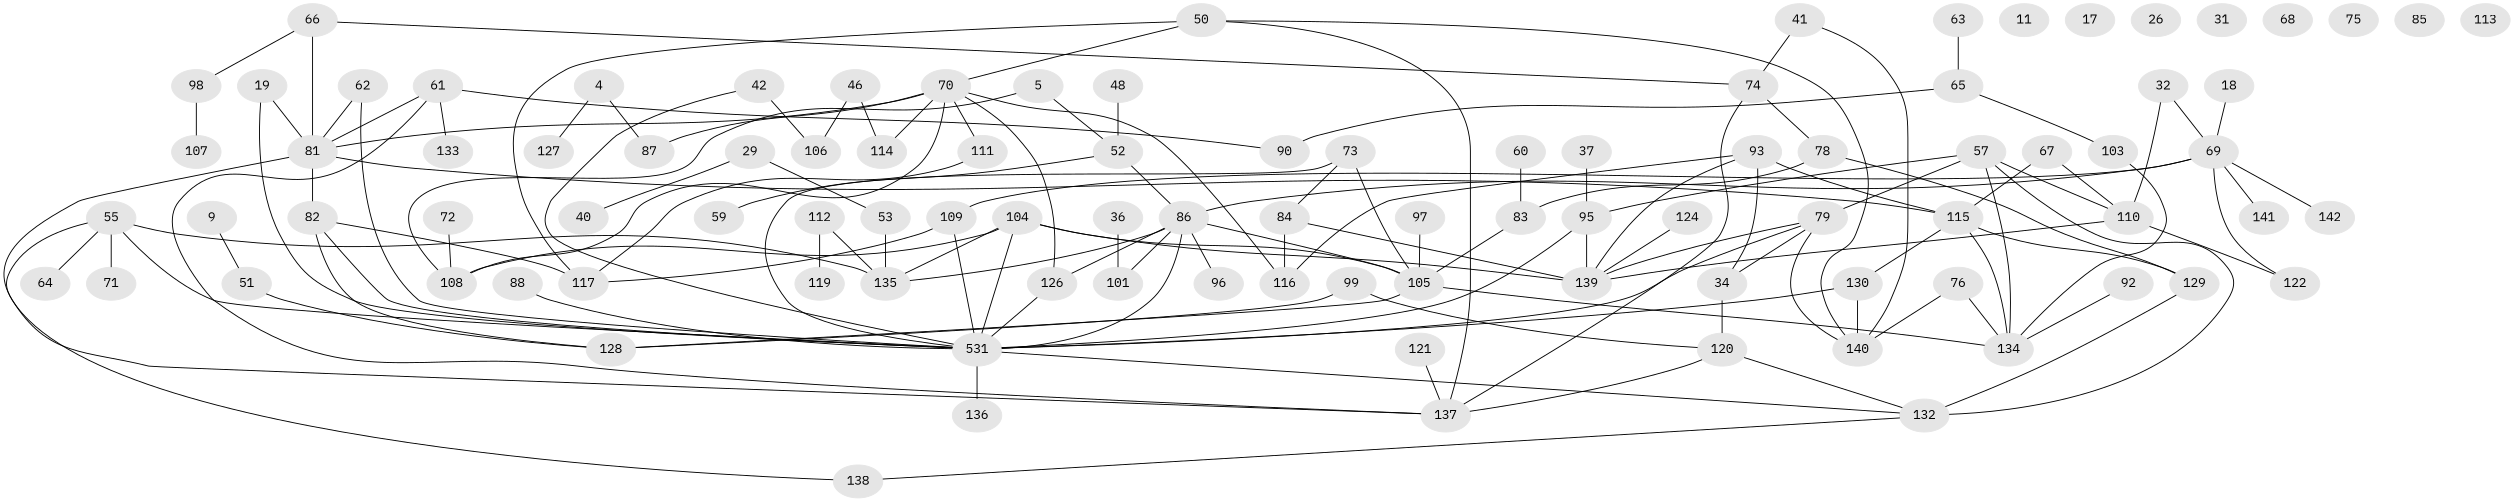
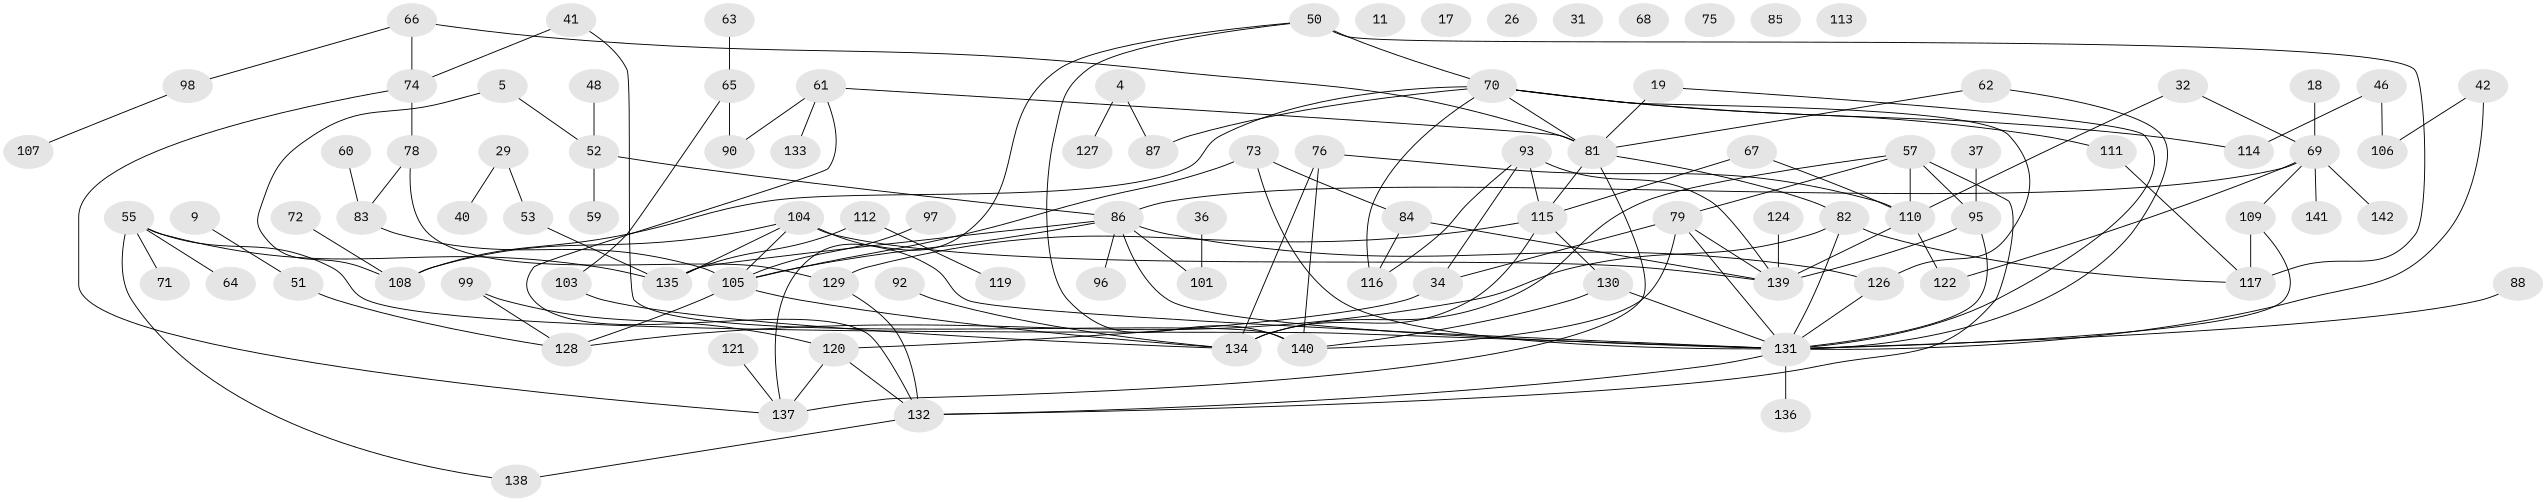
none -> (1633, 174)
(977, 350) -> (1786, 350)
(613, 369) -> (536, 301)
